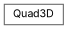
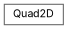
(34, 14) -> (34, 14)
